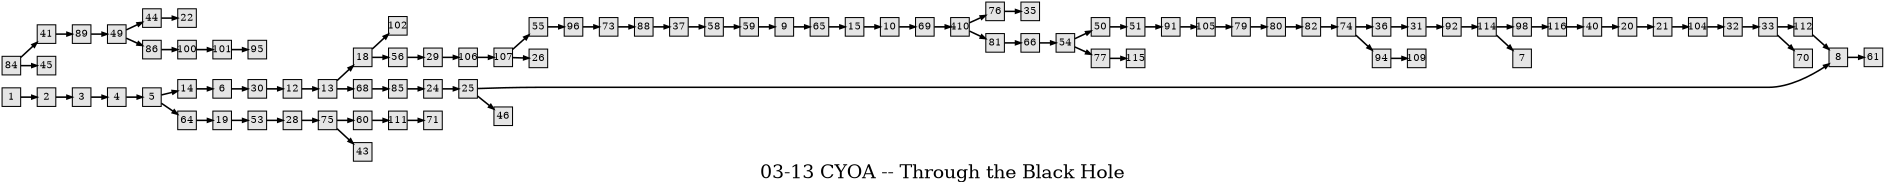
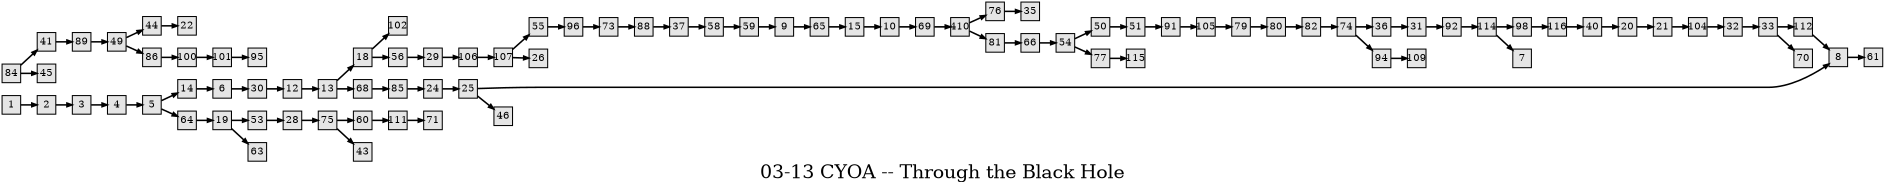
none -> (257, 152)
